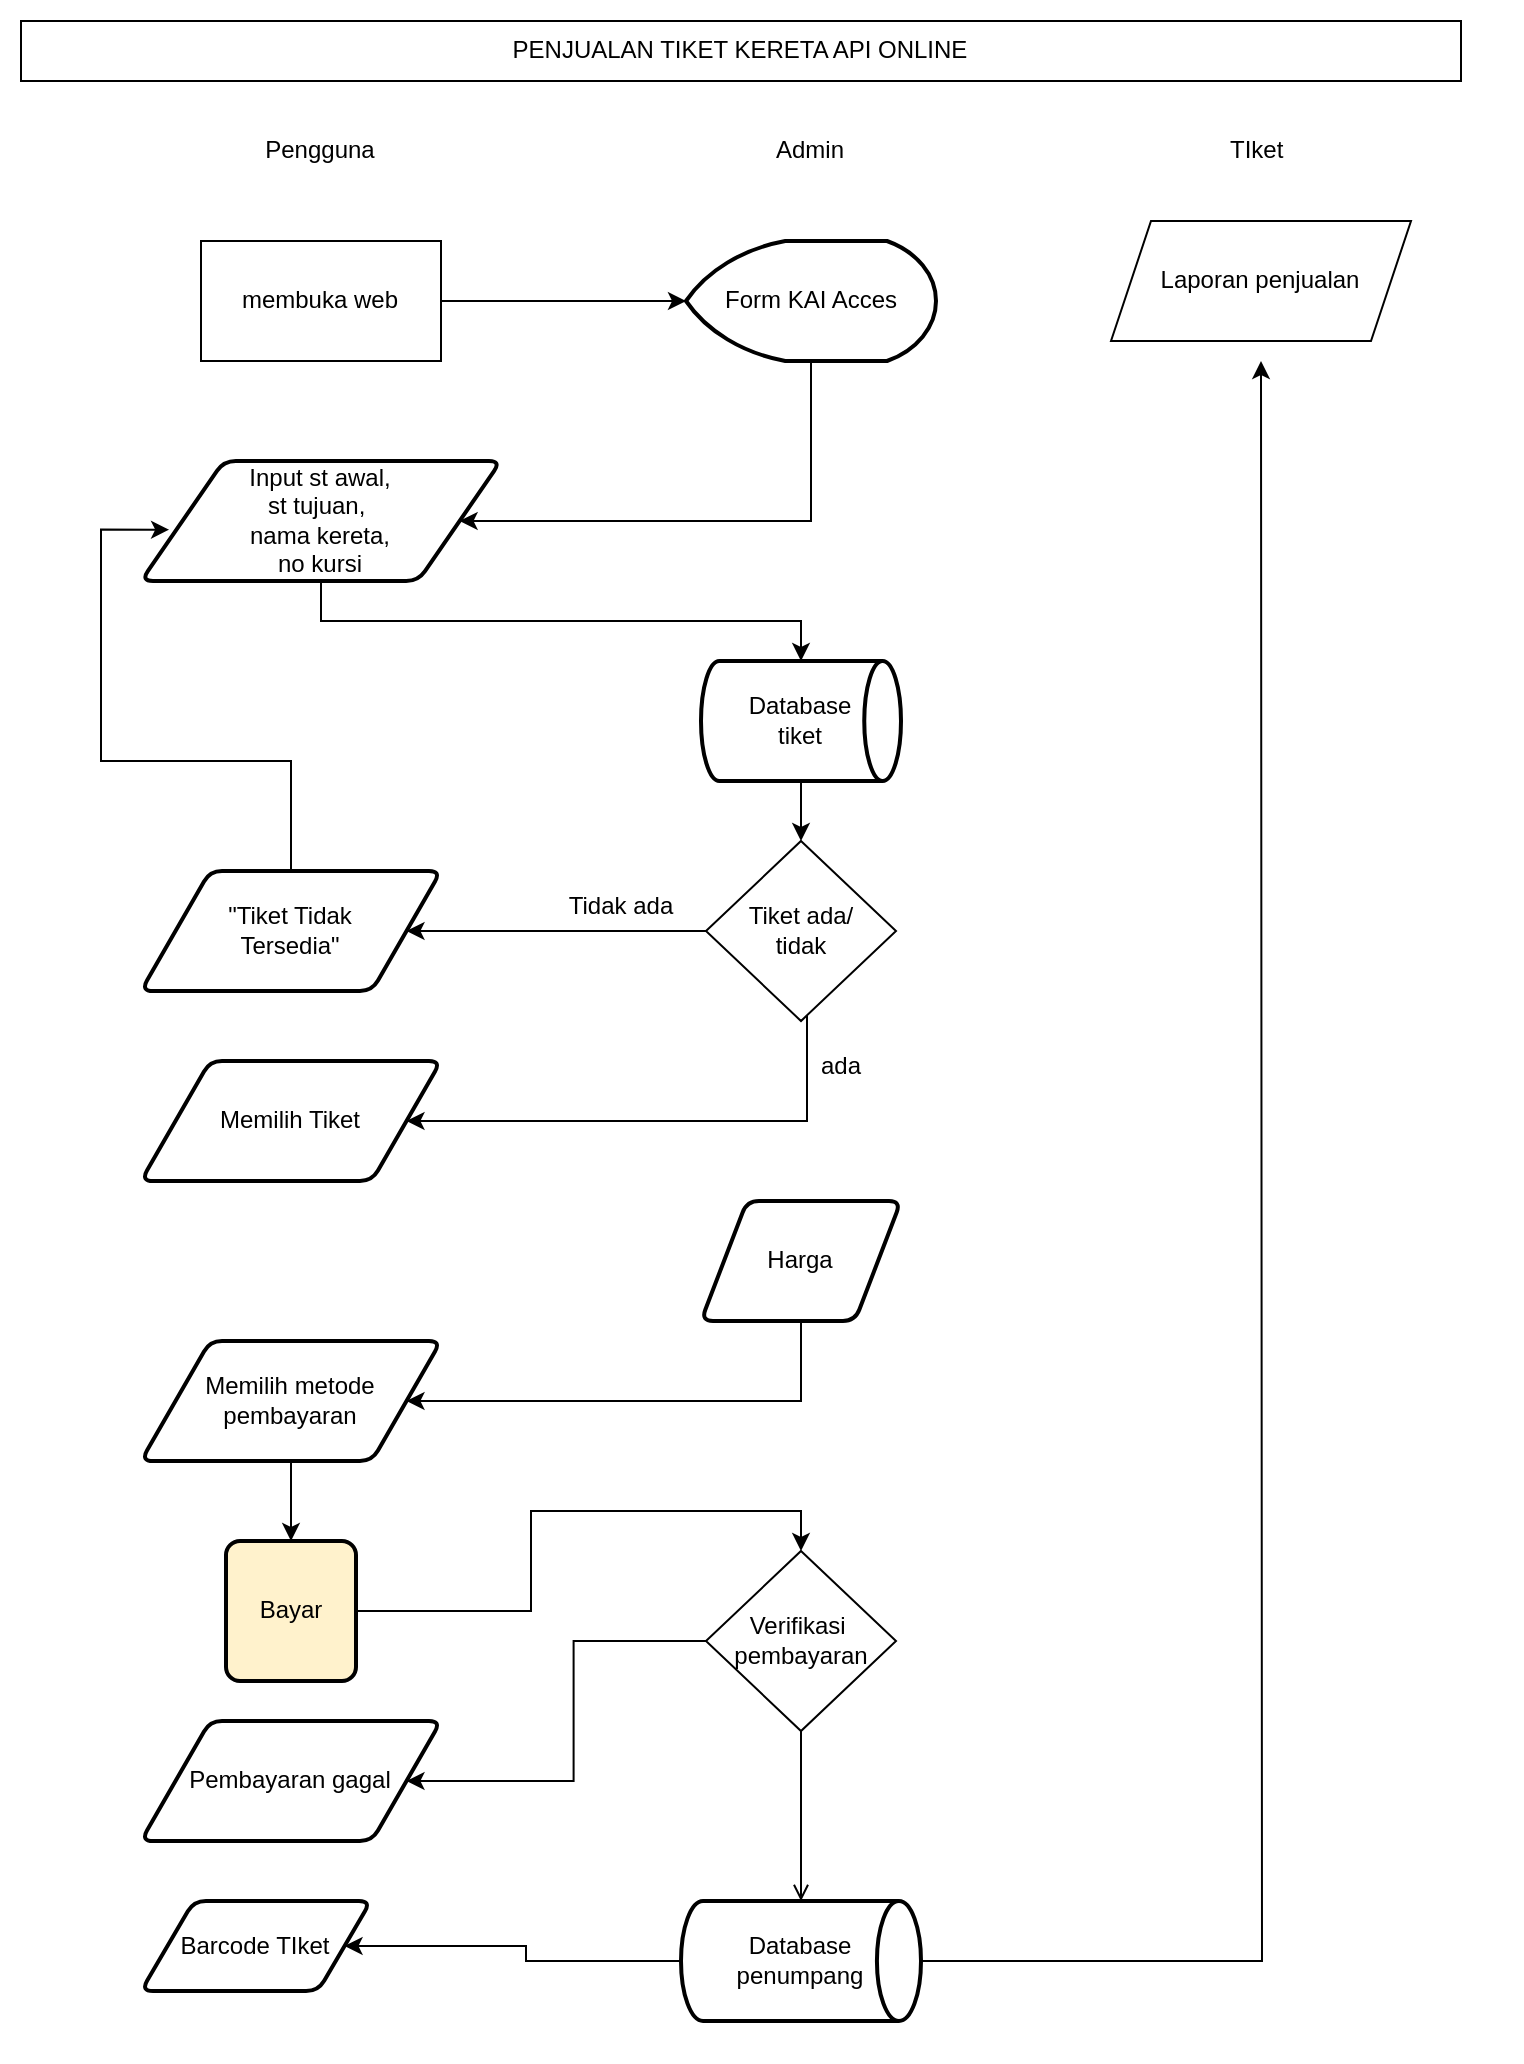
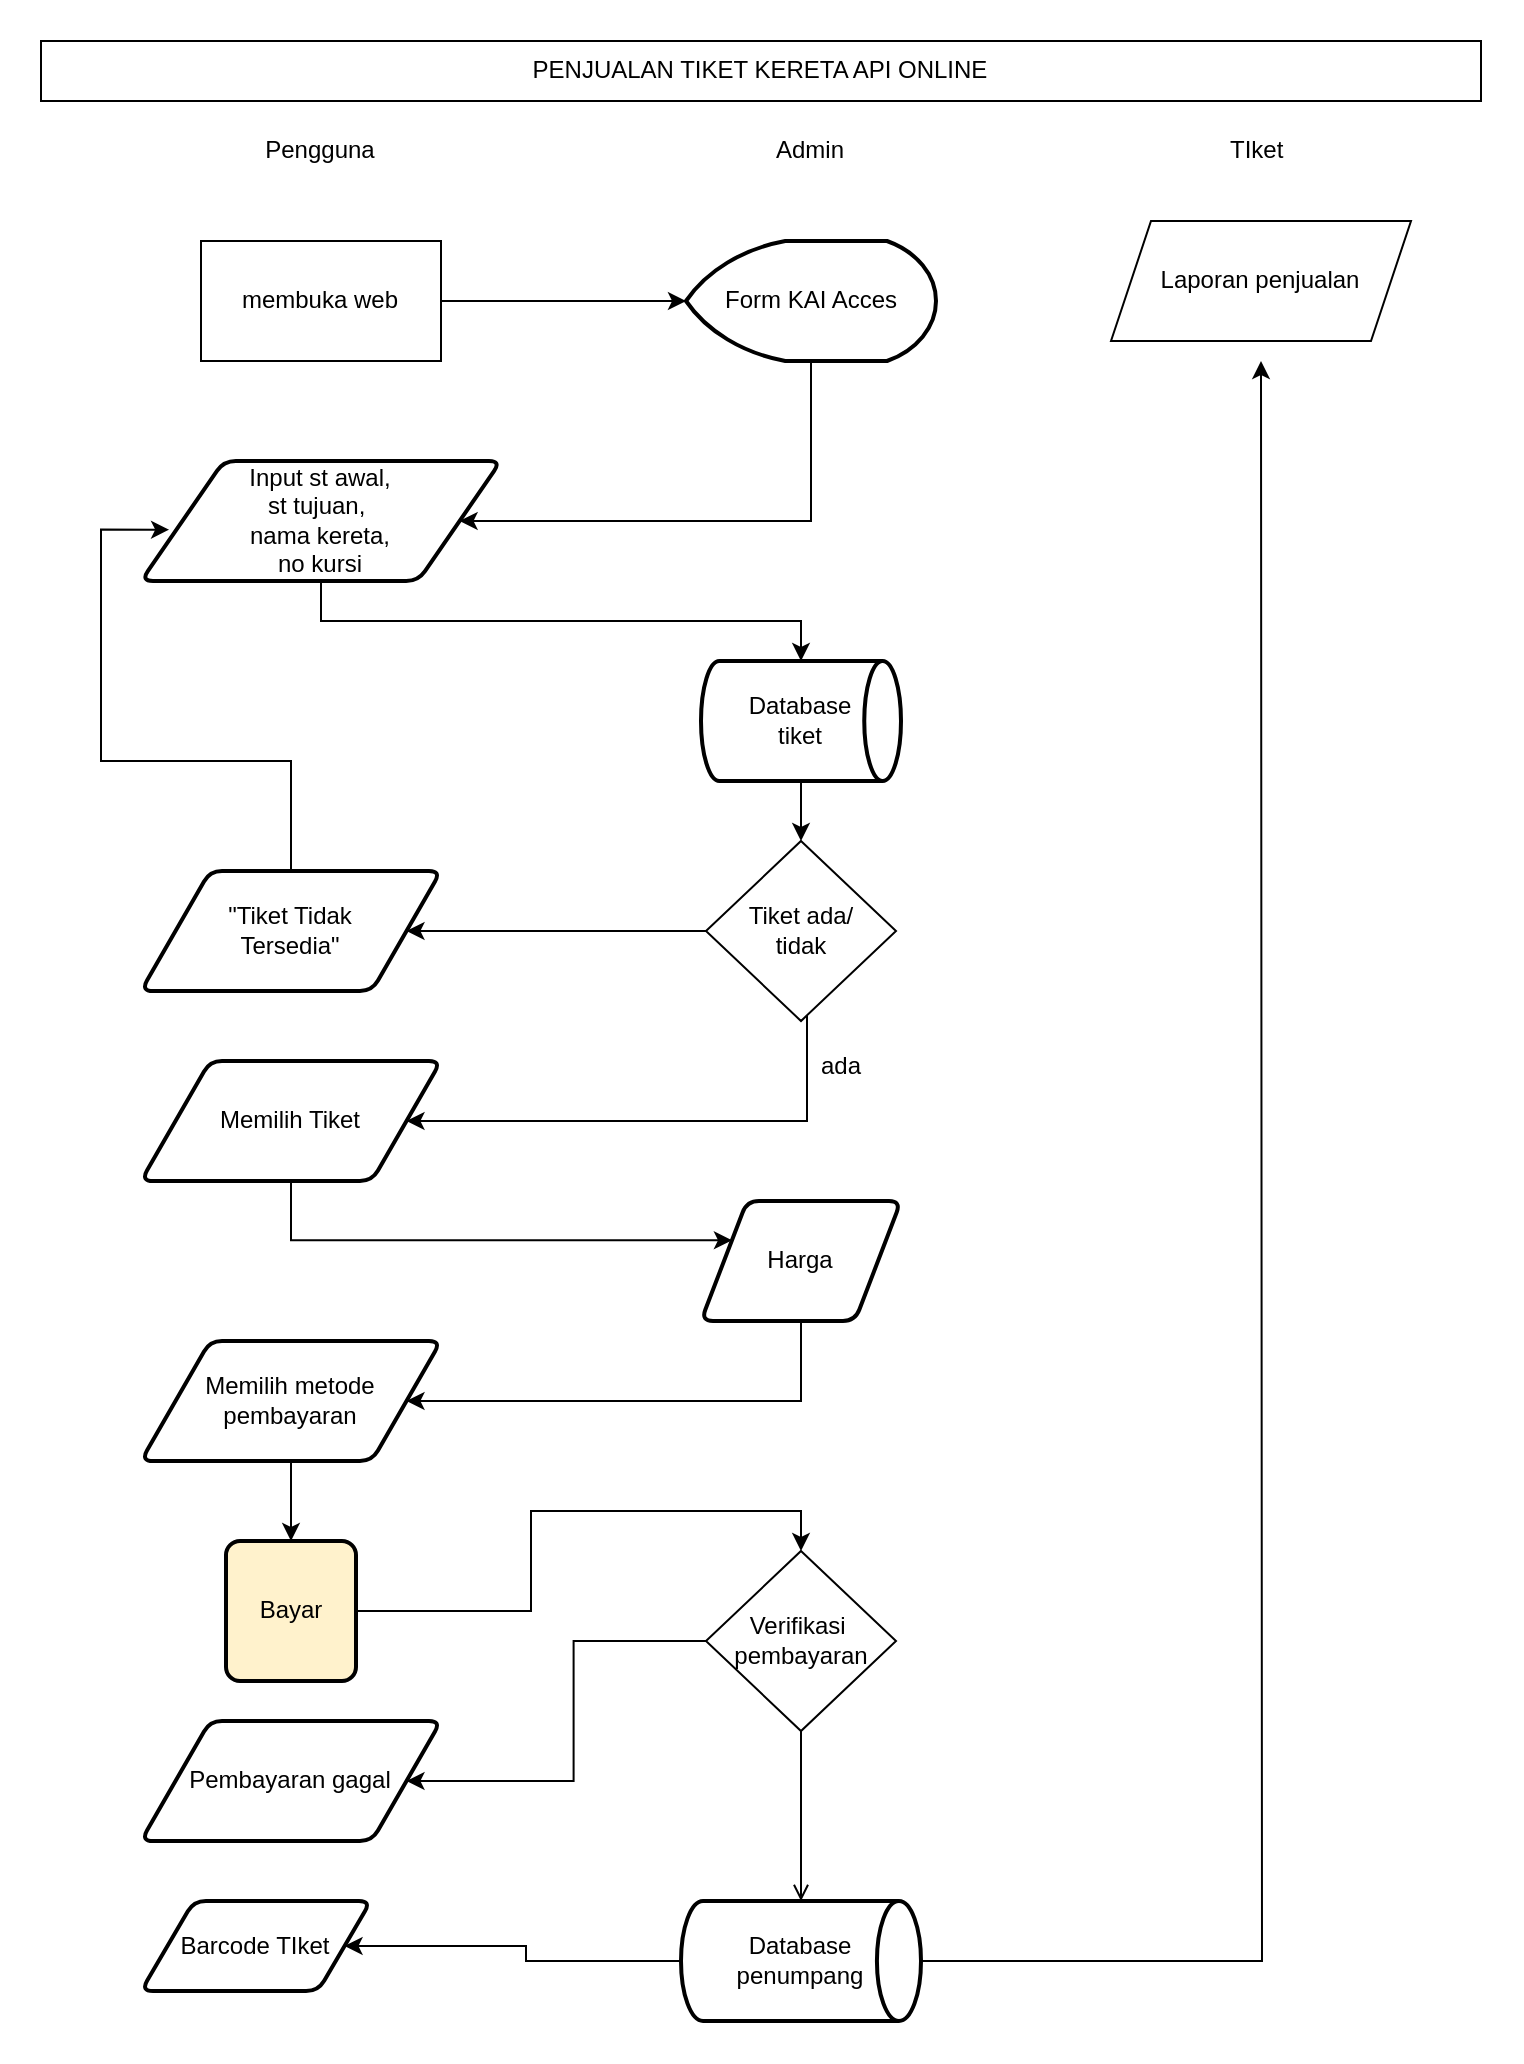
(741, 51) -> (761, 71)
(621, 907) -> none
none -> (475, 1240)
